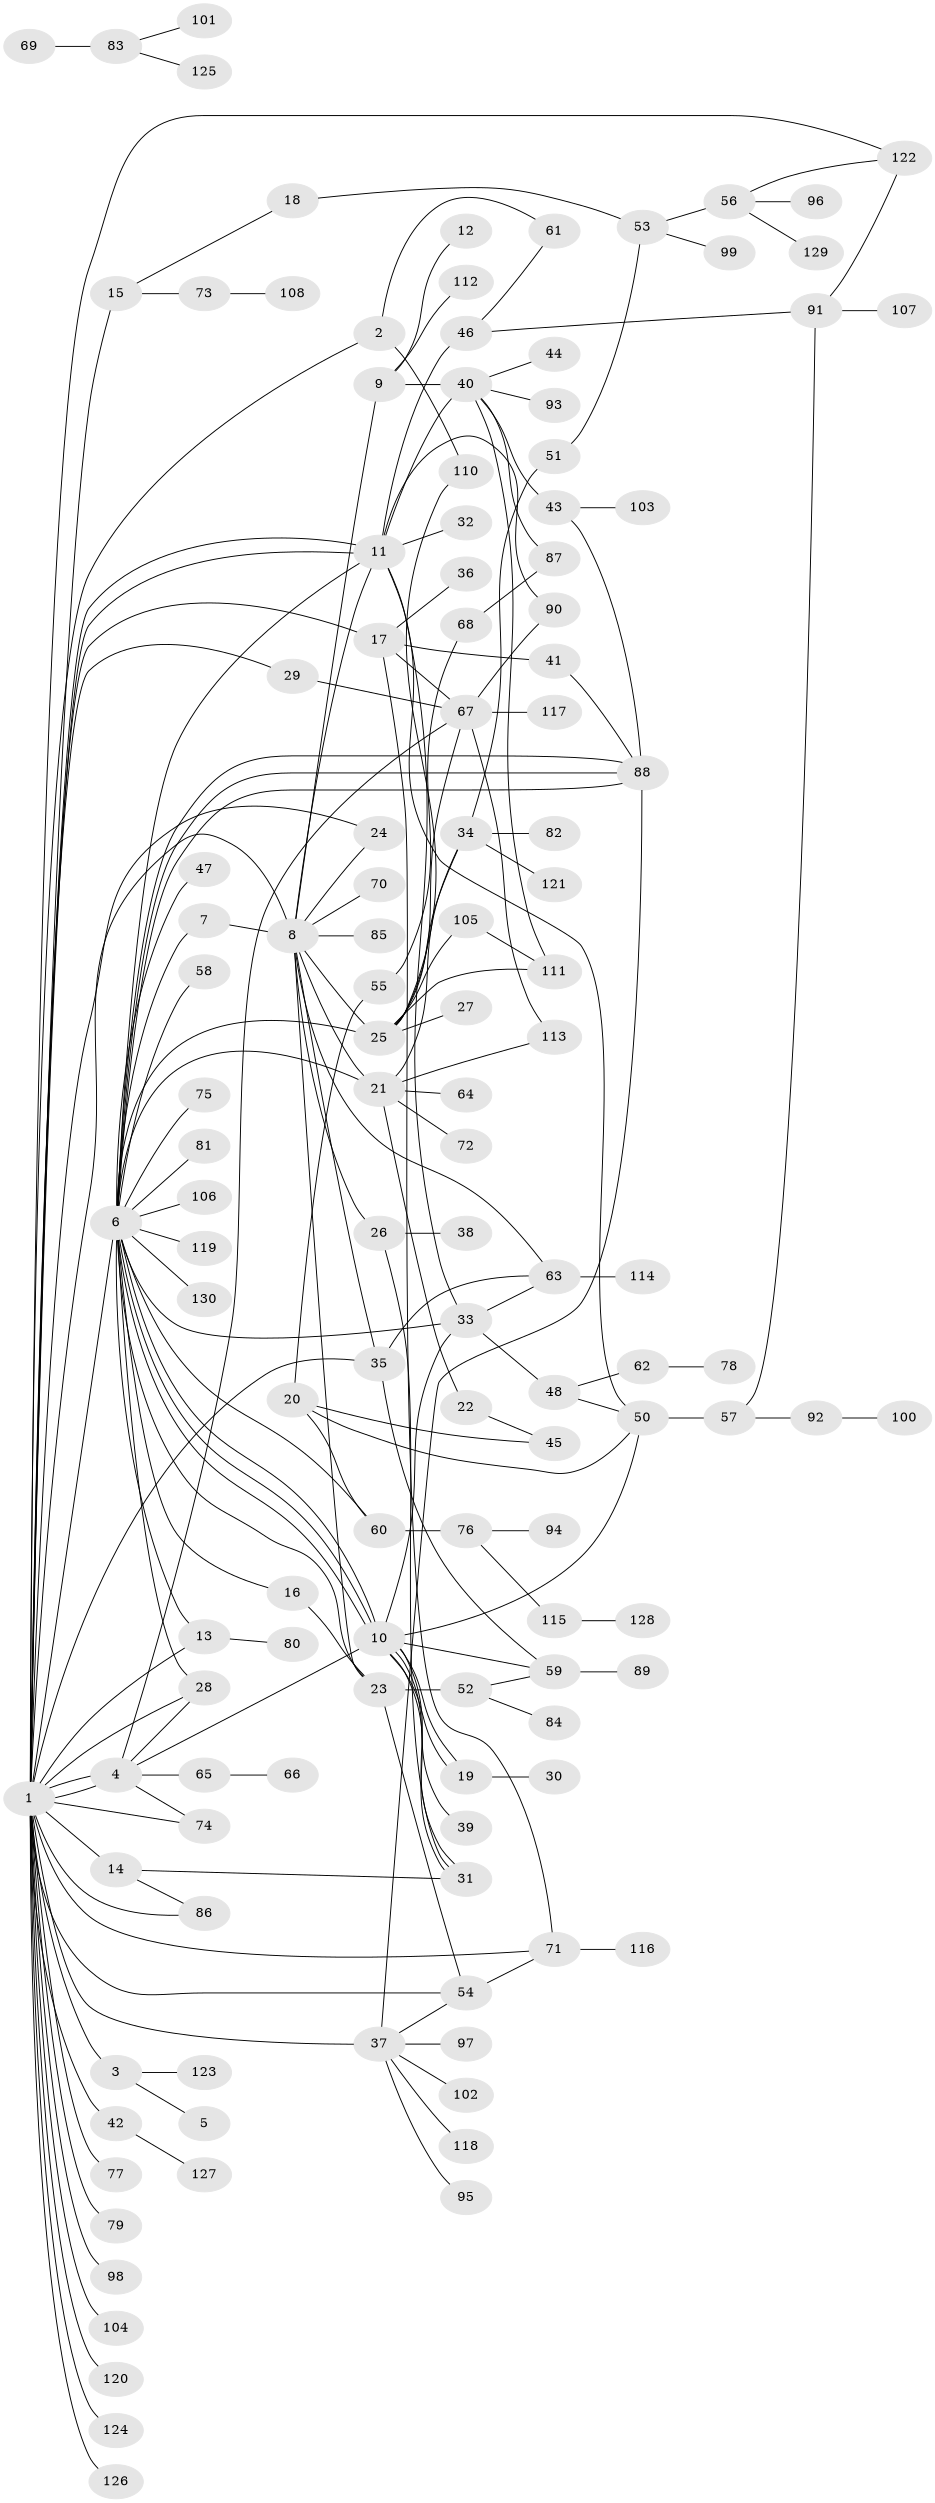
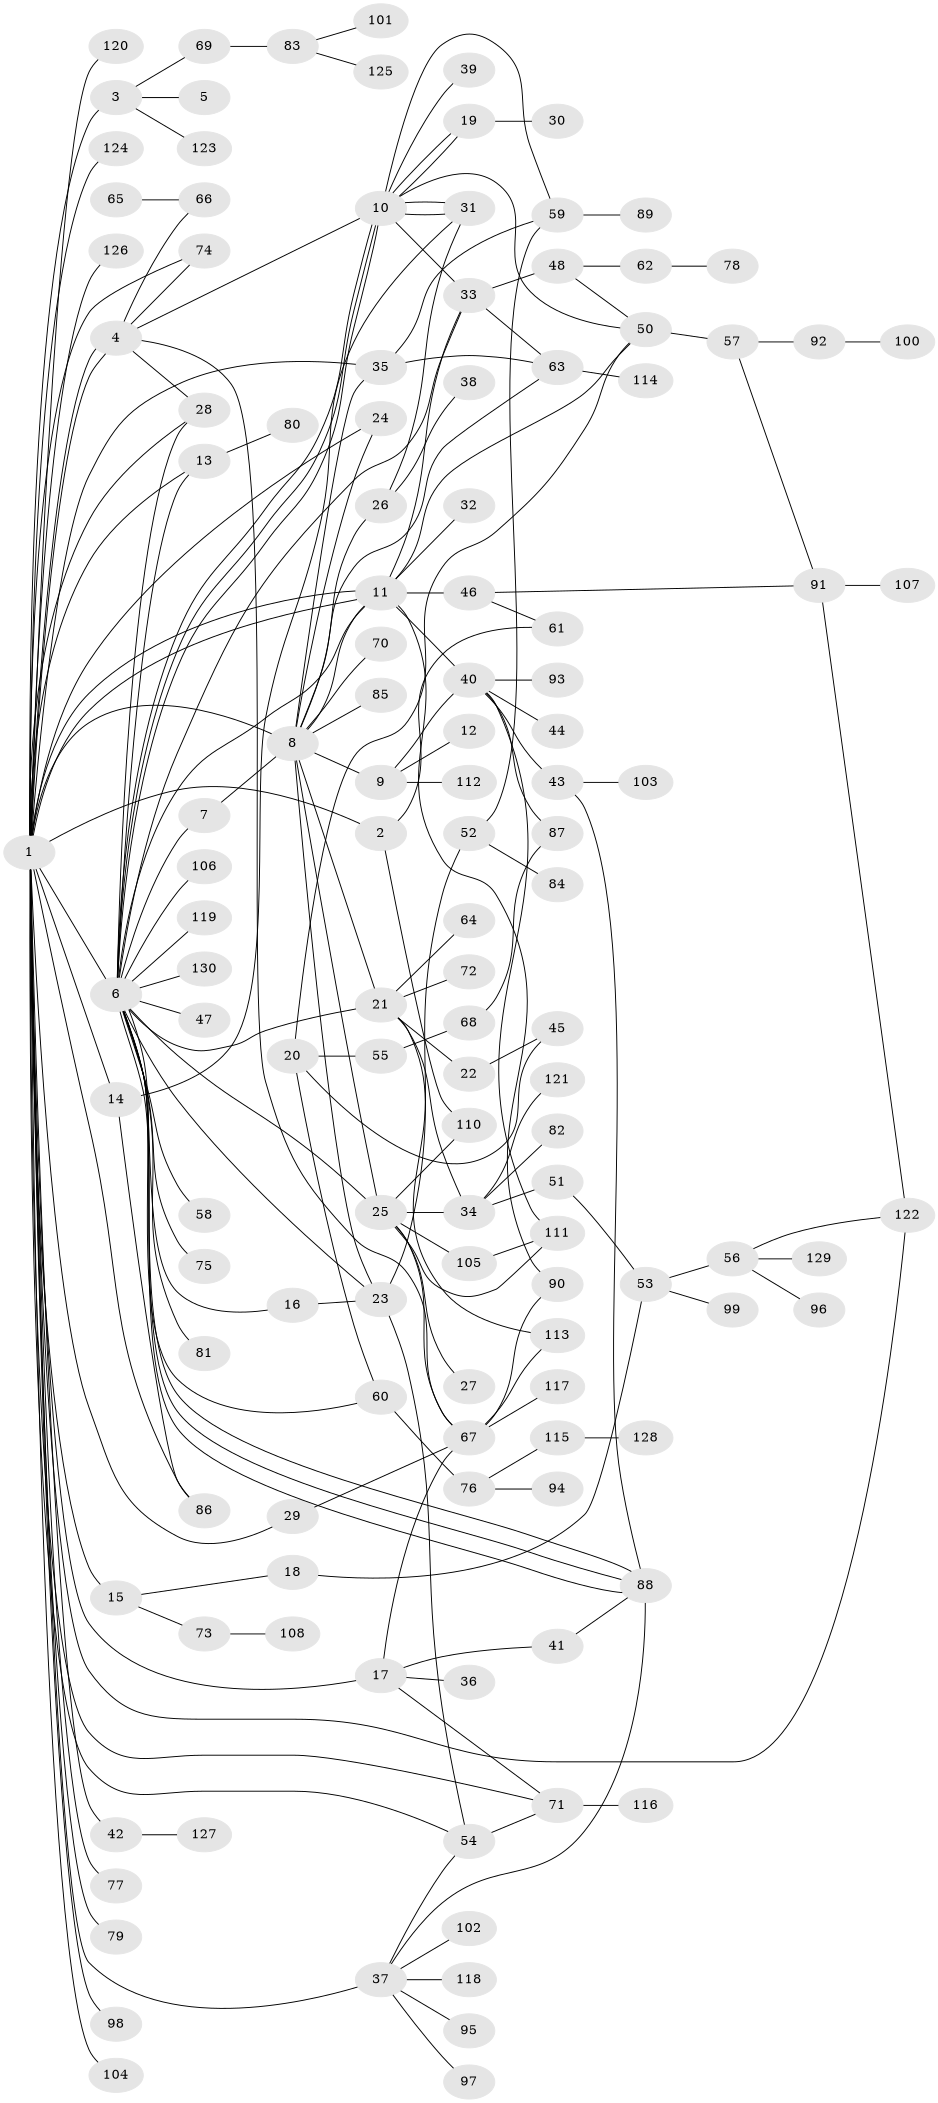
none -> (160, 72)
(160, 1775) -> (152, 265)
